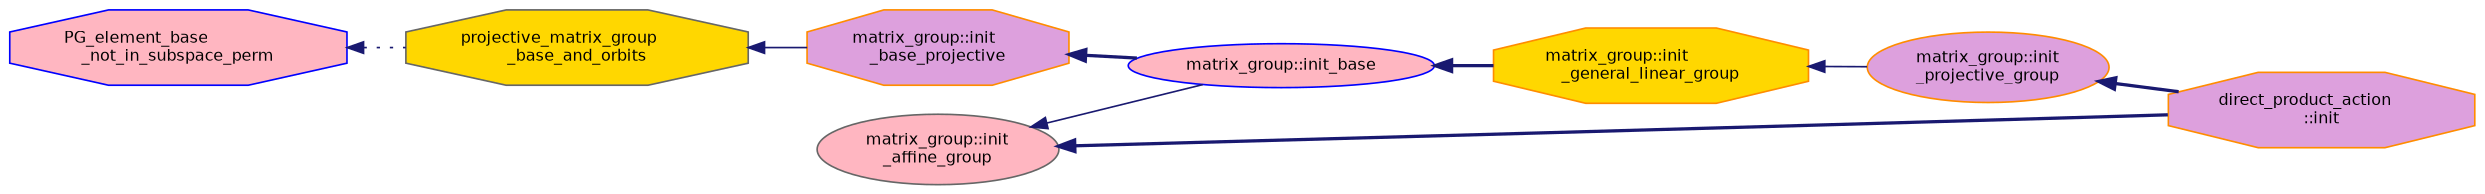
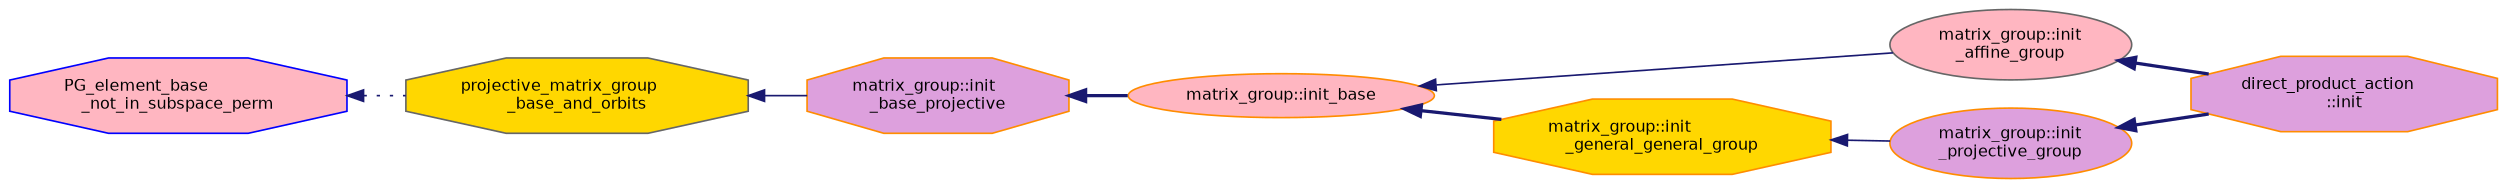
(1281, 66) -> (1281, 96)
(1651, 66) -> (1662, 137)
(1125, 104) -> (1665, 69)
